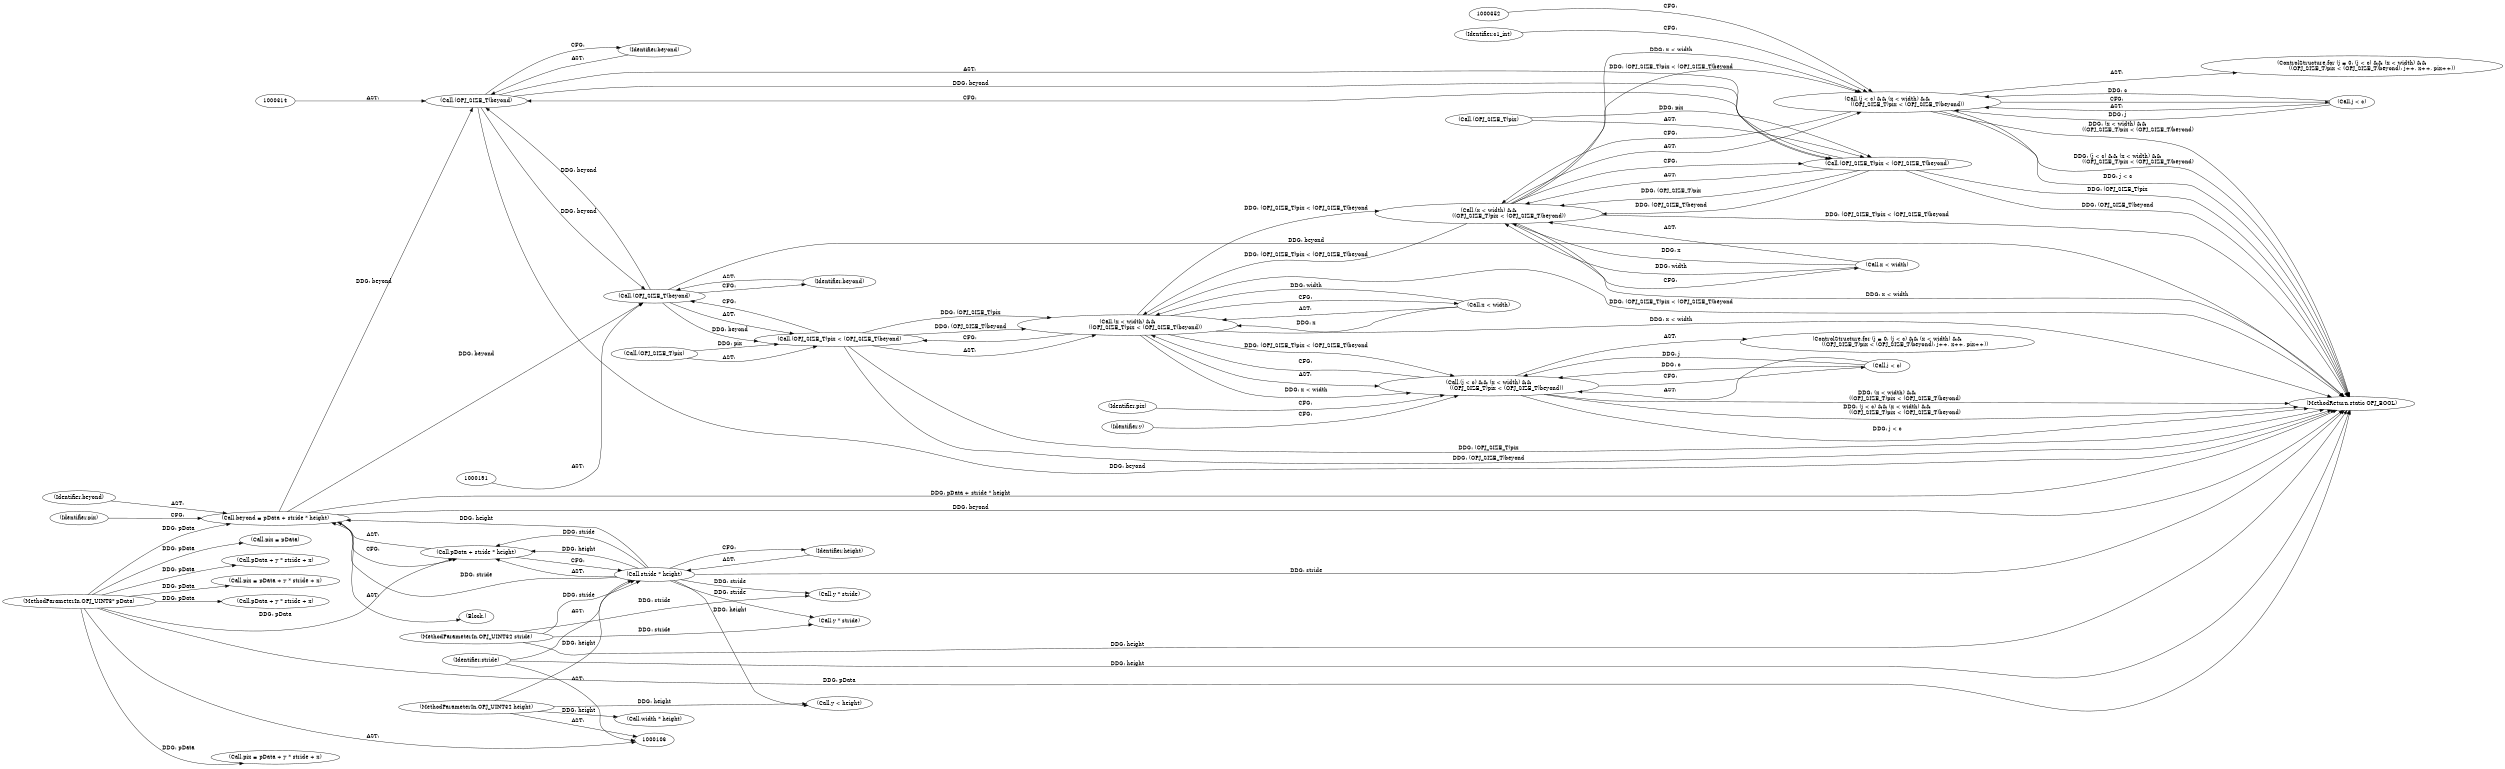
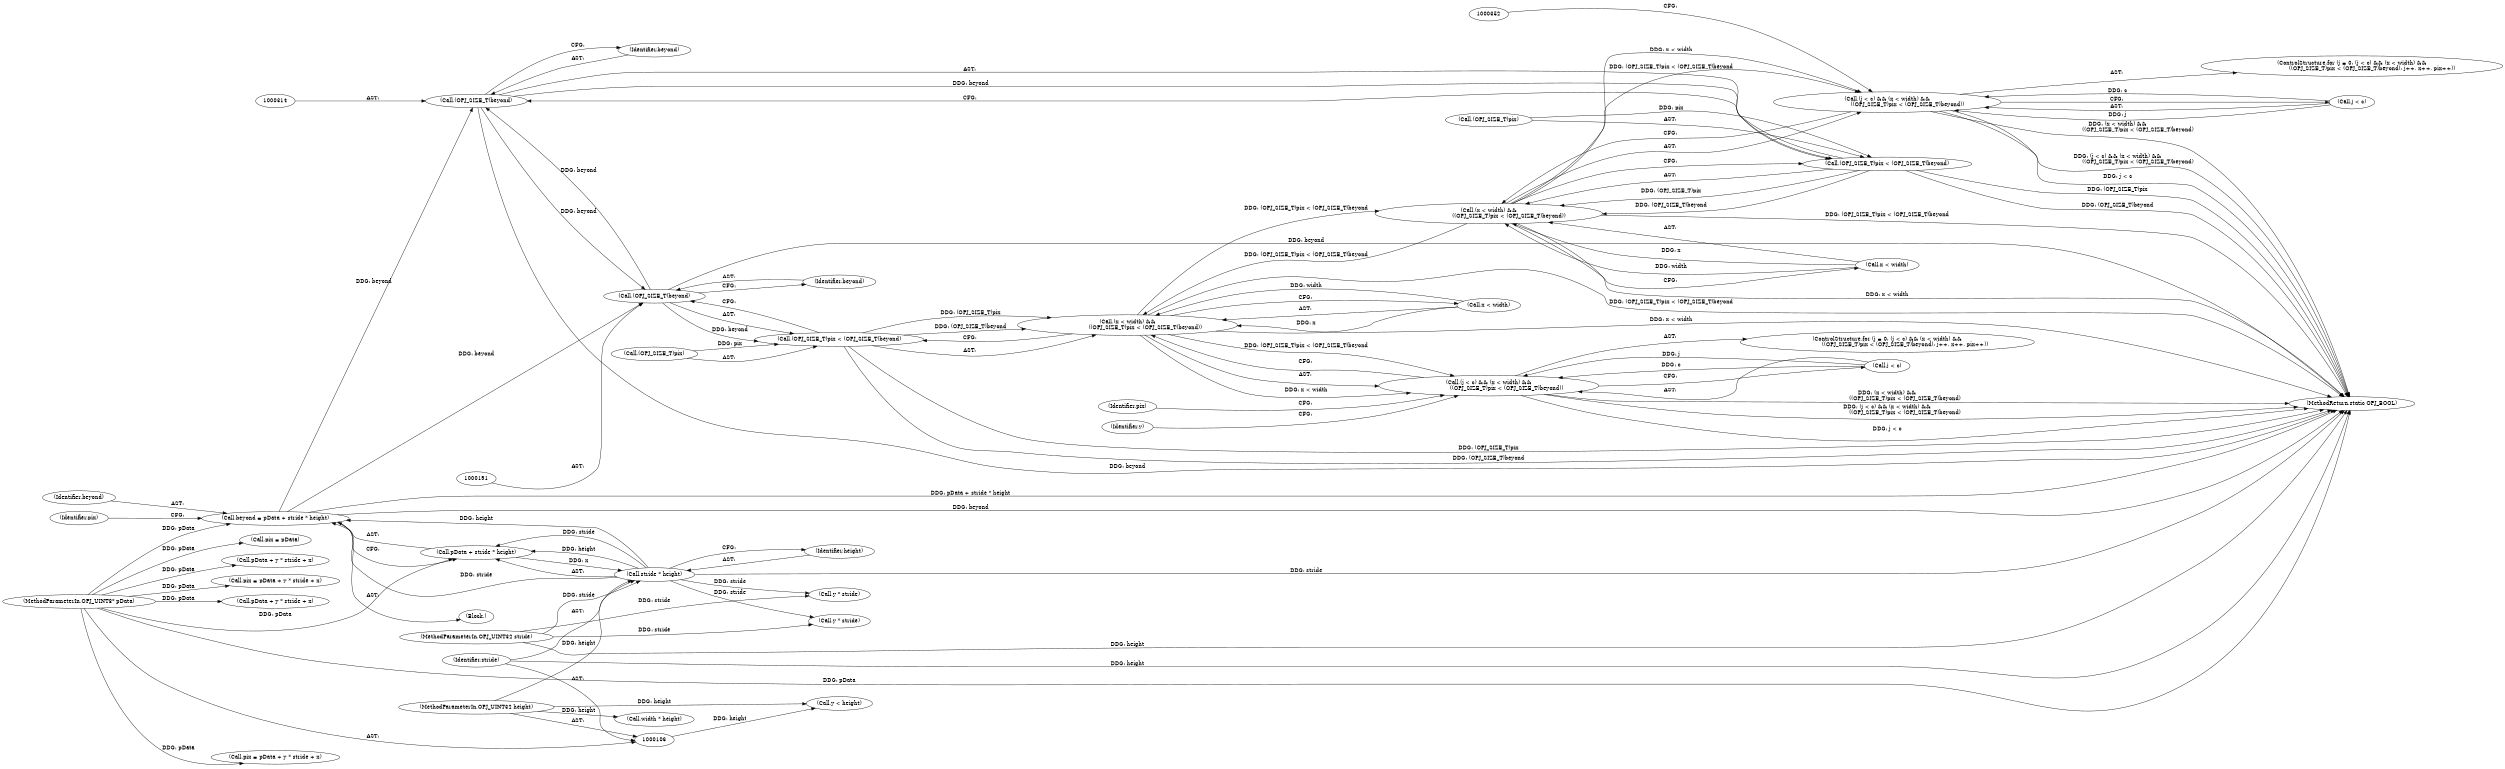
(1489, 35) -> none
(579, 561) -> (579, 561)
(731, 648) -> (742, 723)
